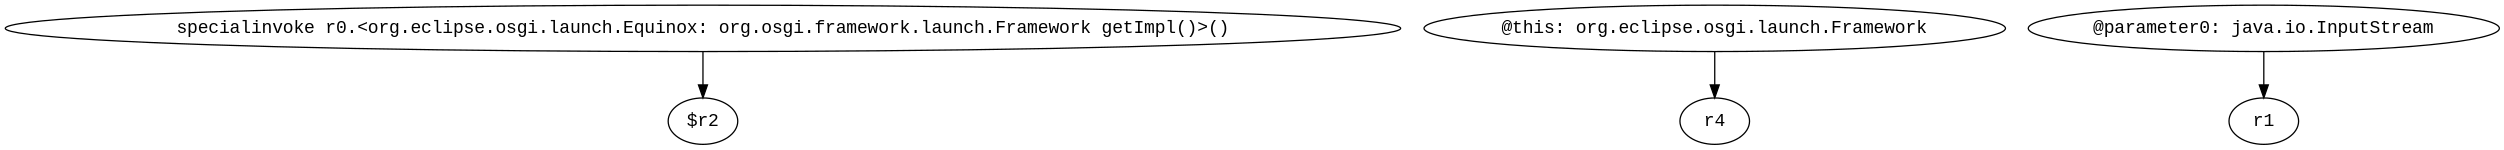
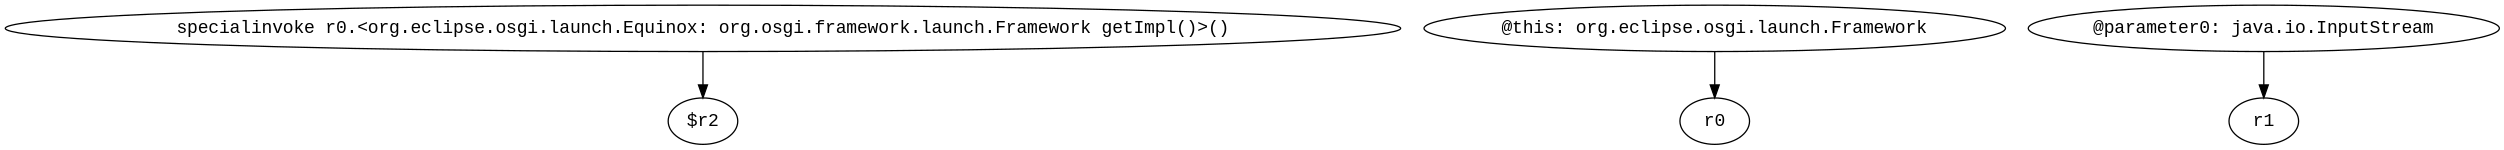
(1715, 121) -> (1715, 121)
